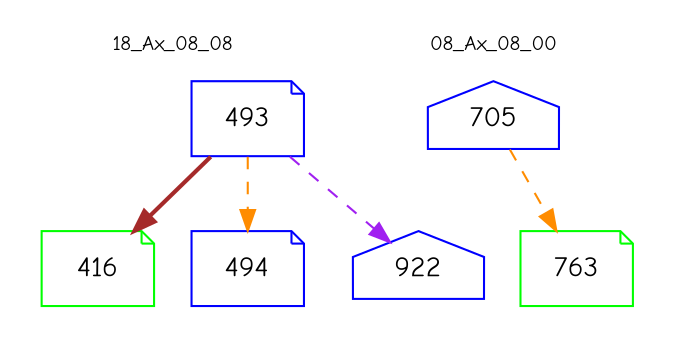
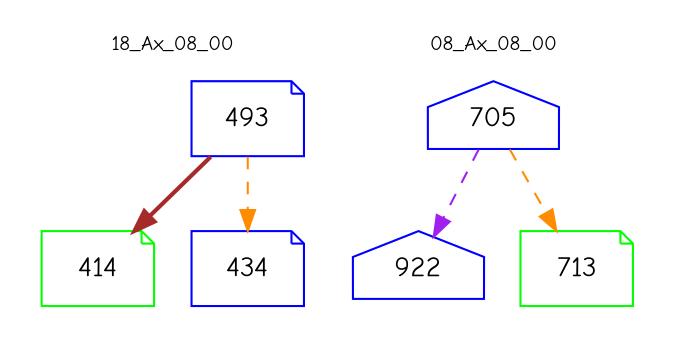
(173, 45) -> (173, 45)
(351, 209) -> (461, 184)
(98, 269) -> (98, 269)
(248, 269) -> (248, 269)
(577, 269) -> (577, 269)
